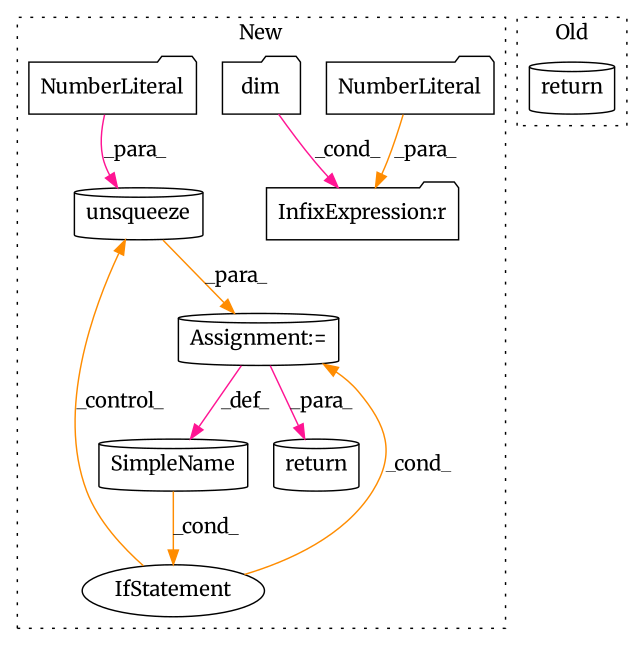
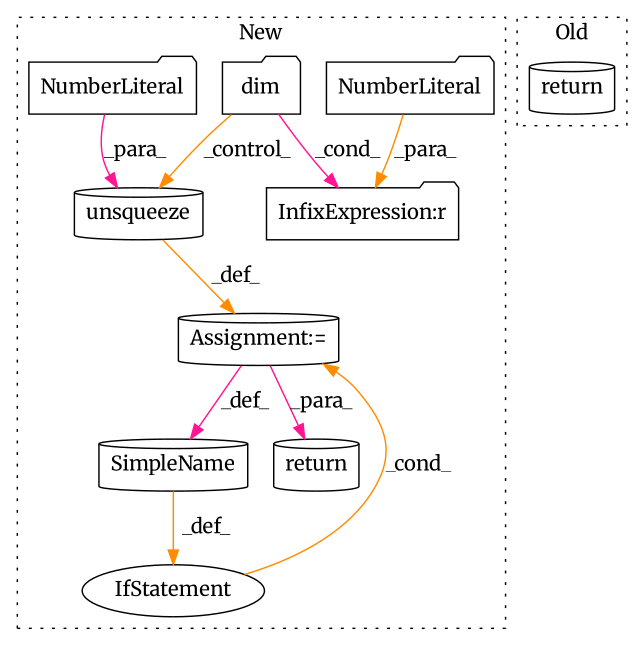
(236, 277) -> (236, 277)
(76, 417) -> (199, 145)
(207, 528) -> (207, 528)
